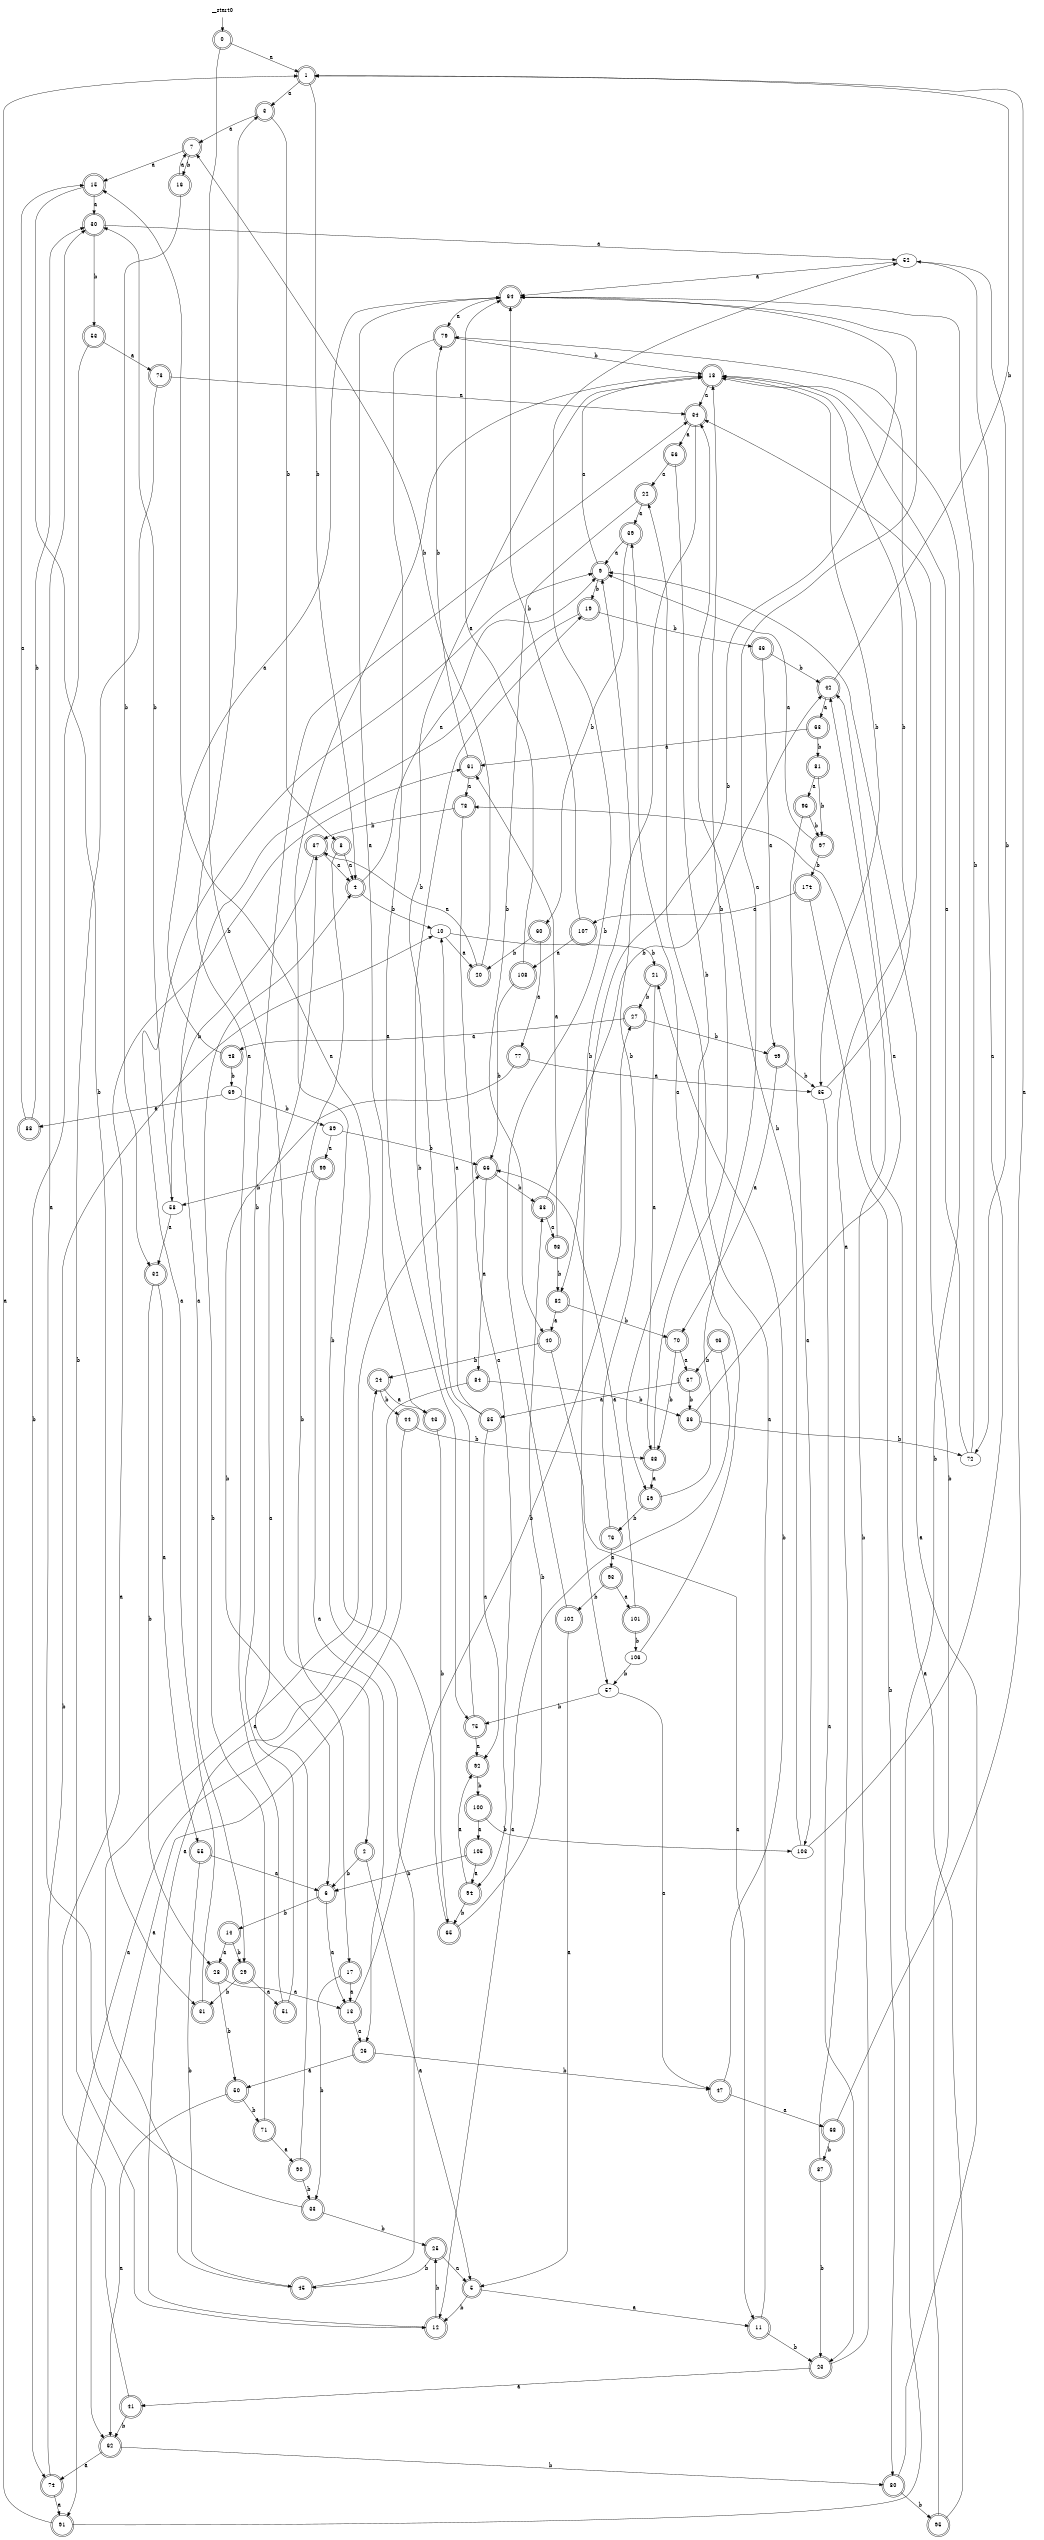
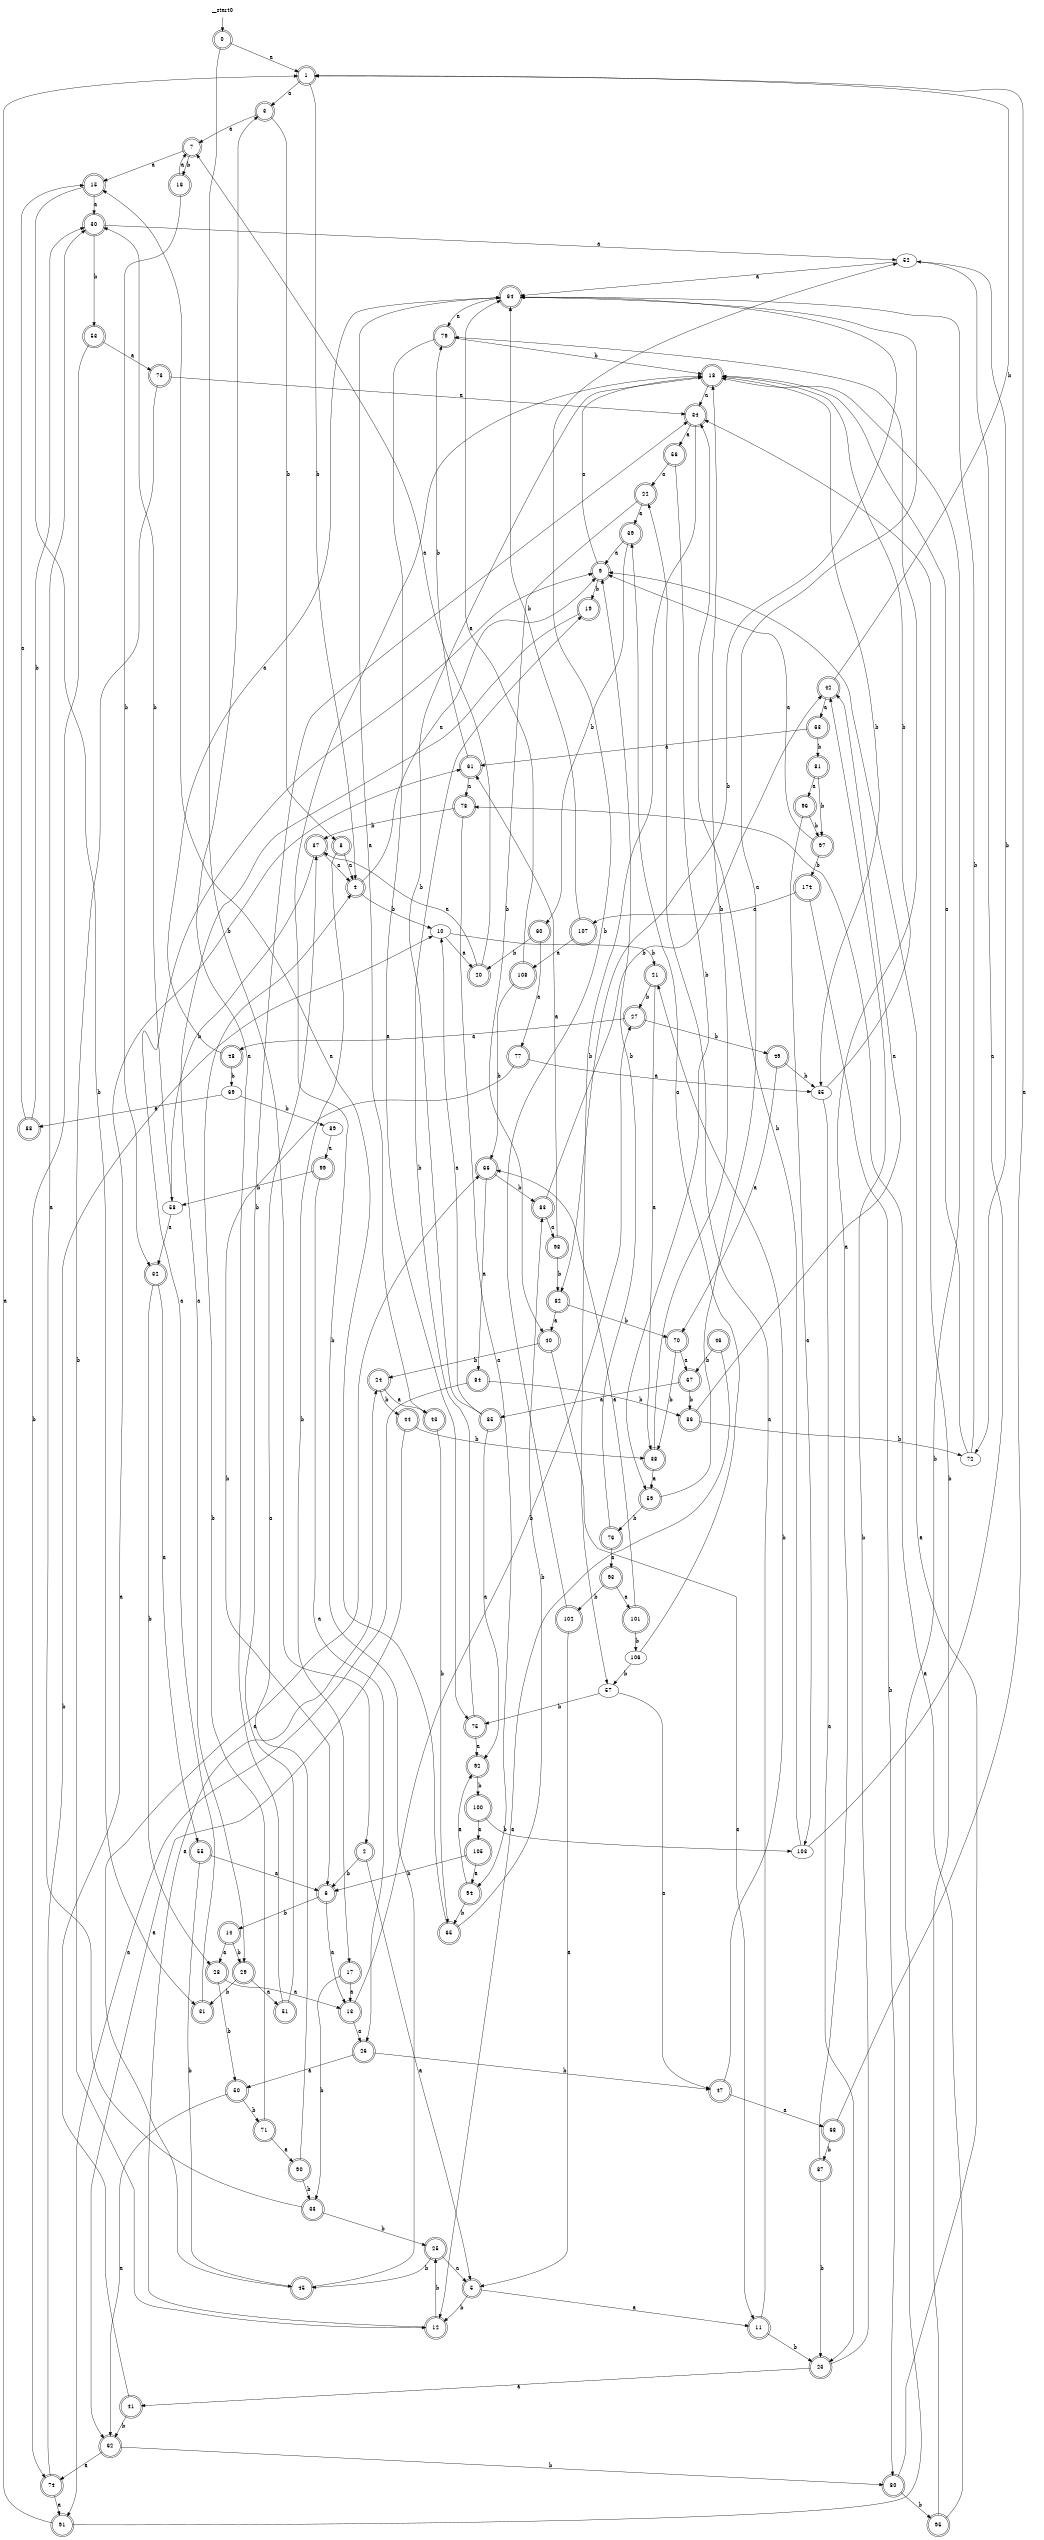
(425, 553) -> (425, 553)
(762, 649) -> none
(408, 1146) -> none
